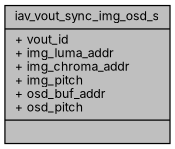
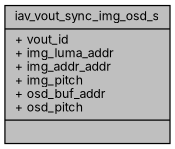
(73, 67) -> (63, 67)
